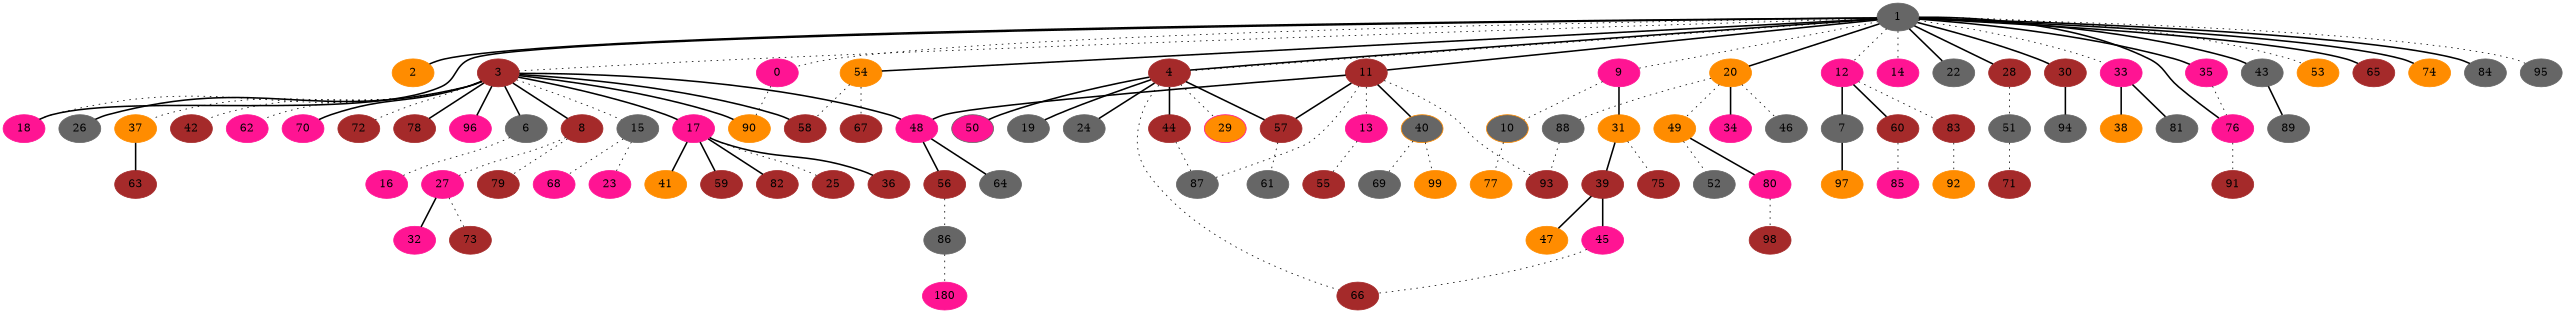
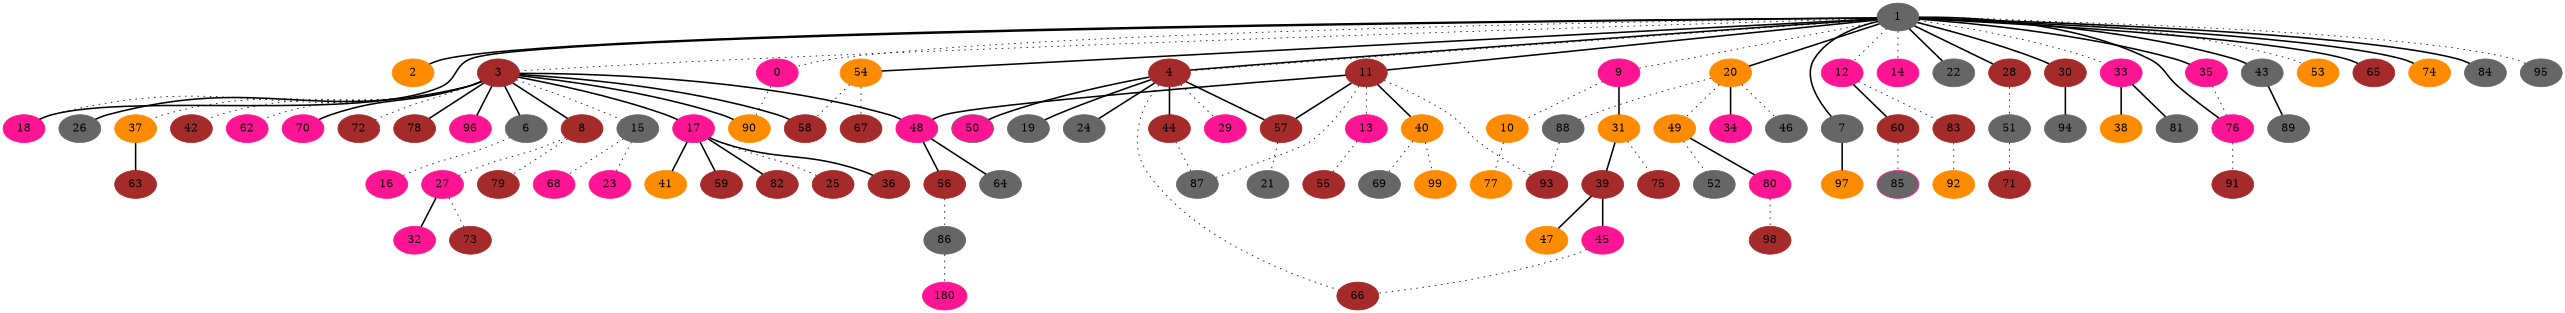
(1842, 101) -> (1818, 54)
(1225, 129) -> (1225, 129)
(1422, 129) -> (1422, 129)
(1507, 129) -> (1507, 129)
(1268, 184) -> (1268, 184)
(1898, 184) -> (1898, 184)
